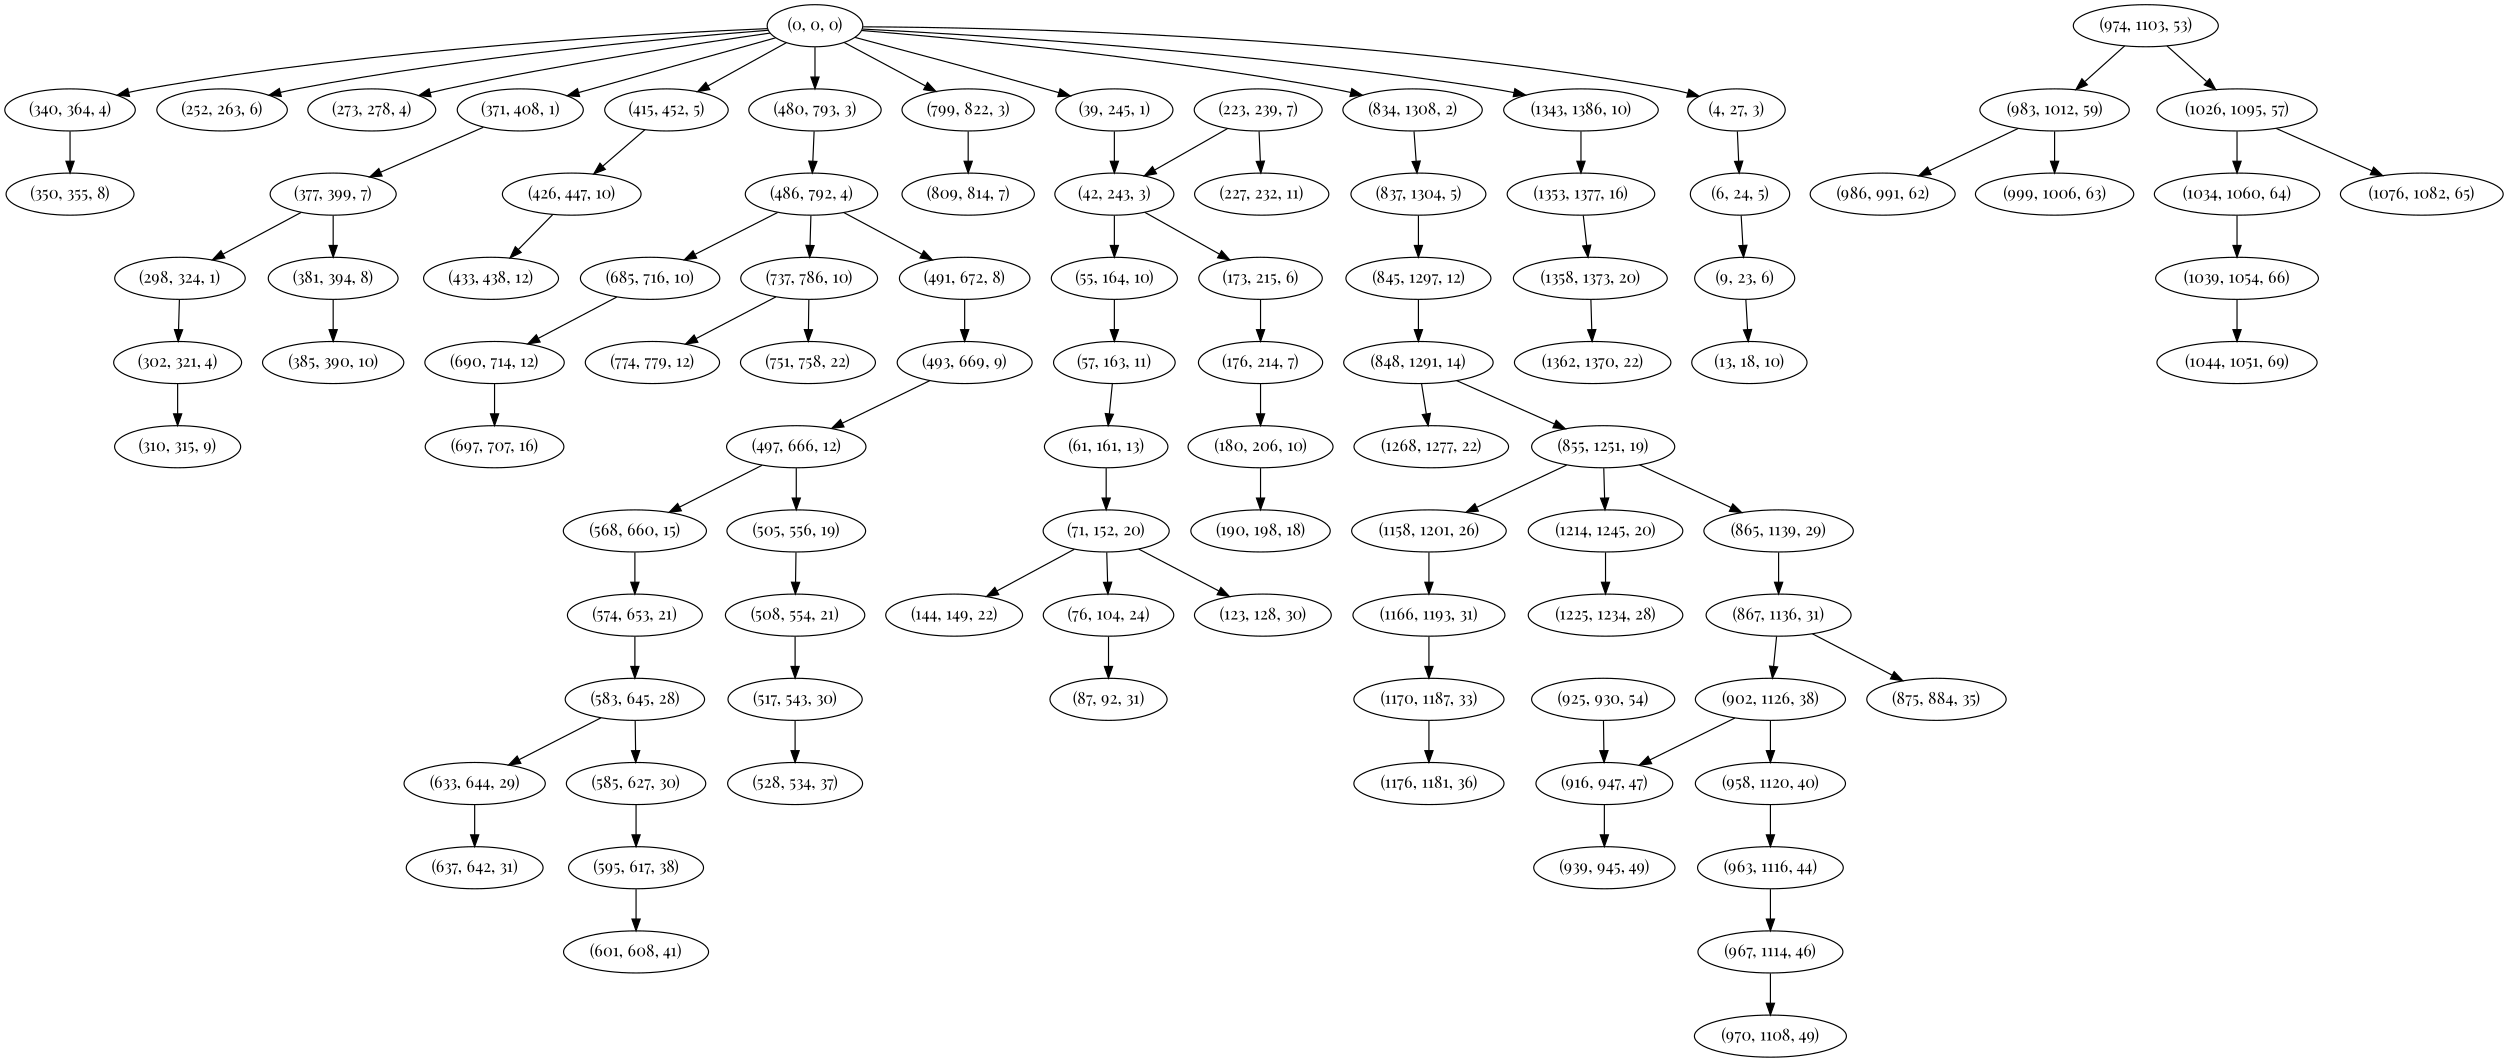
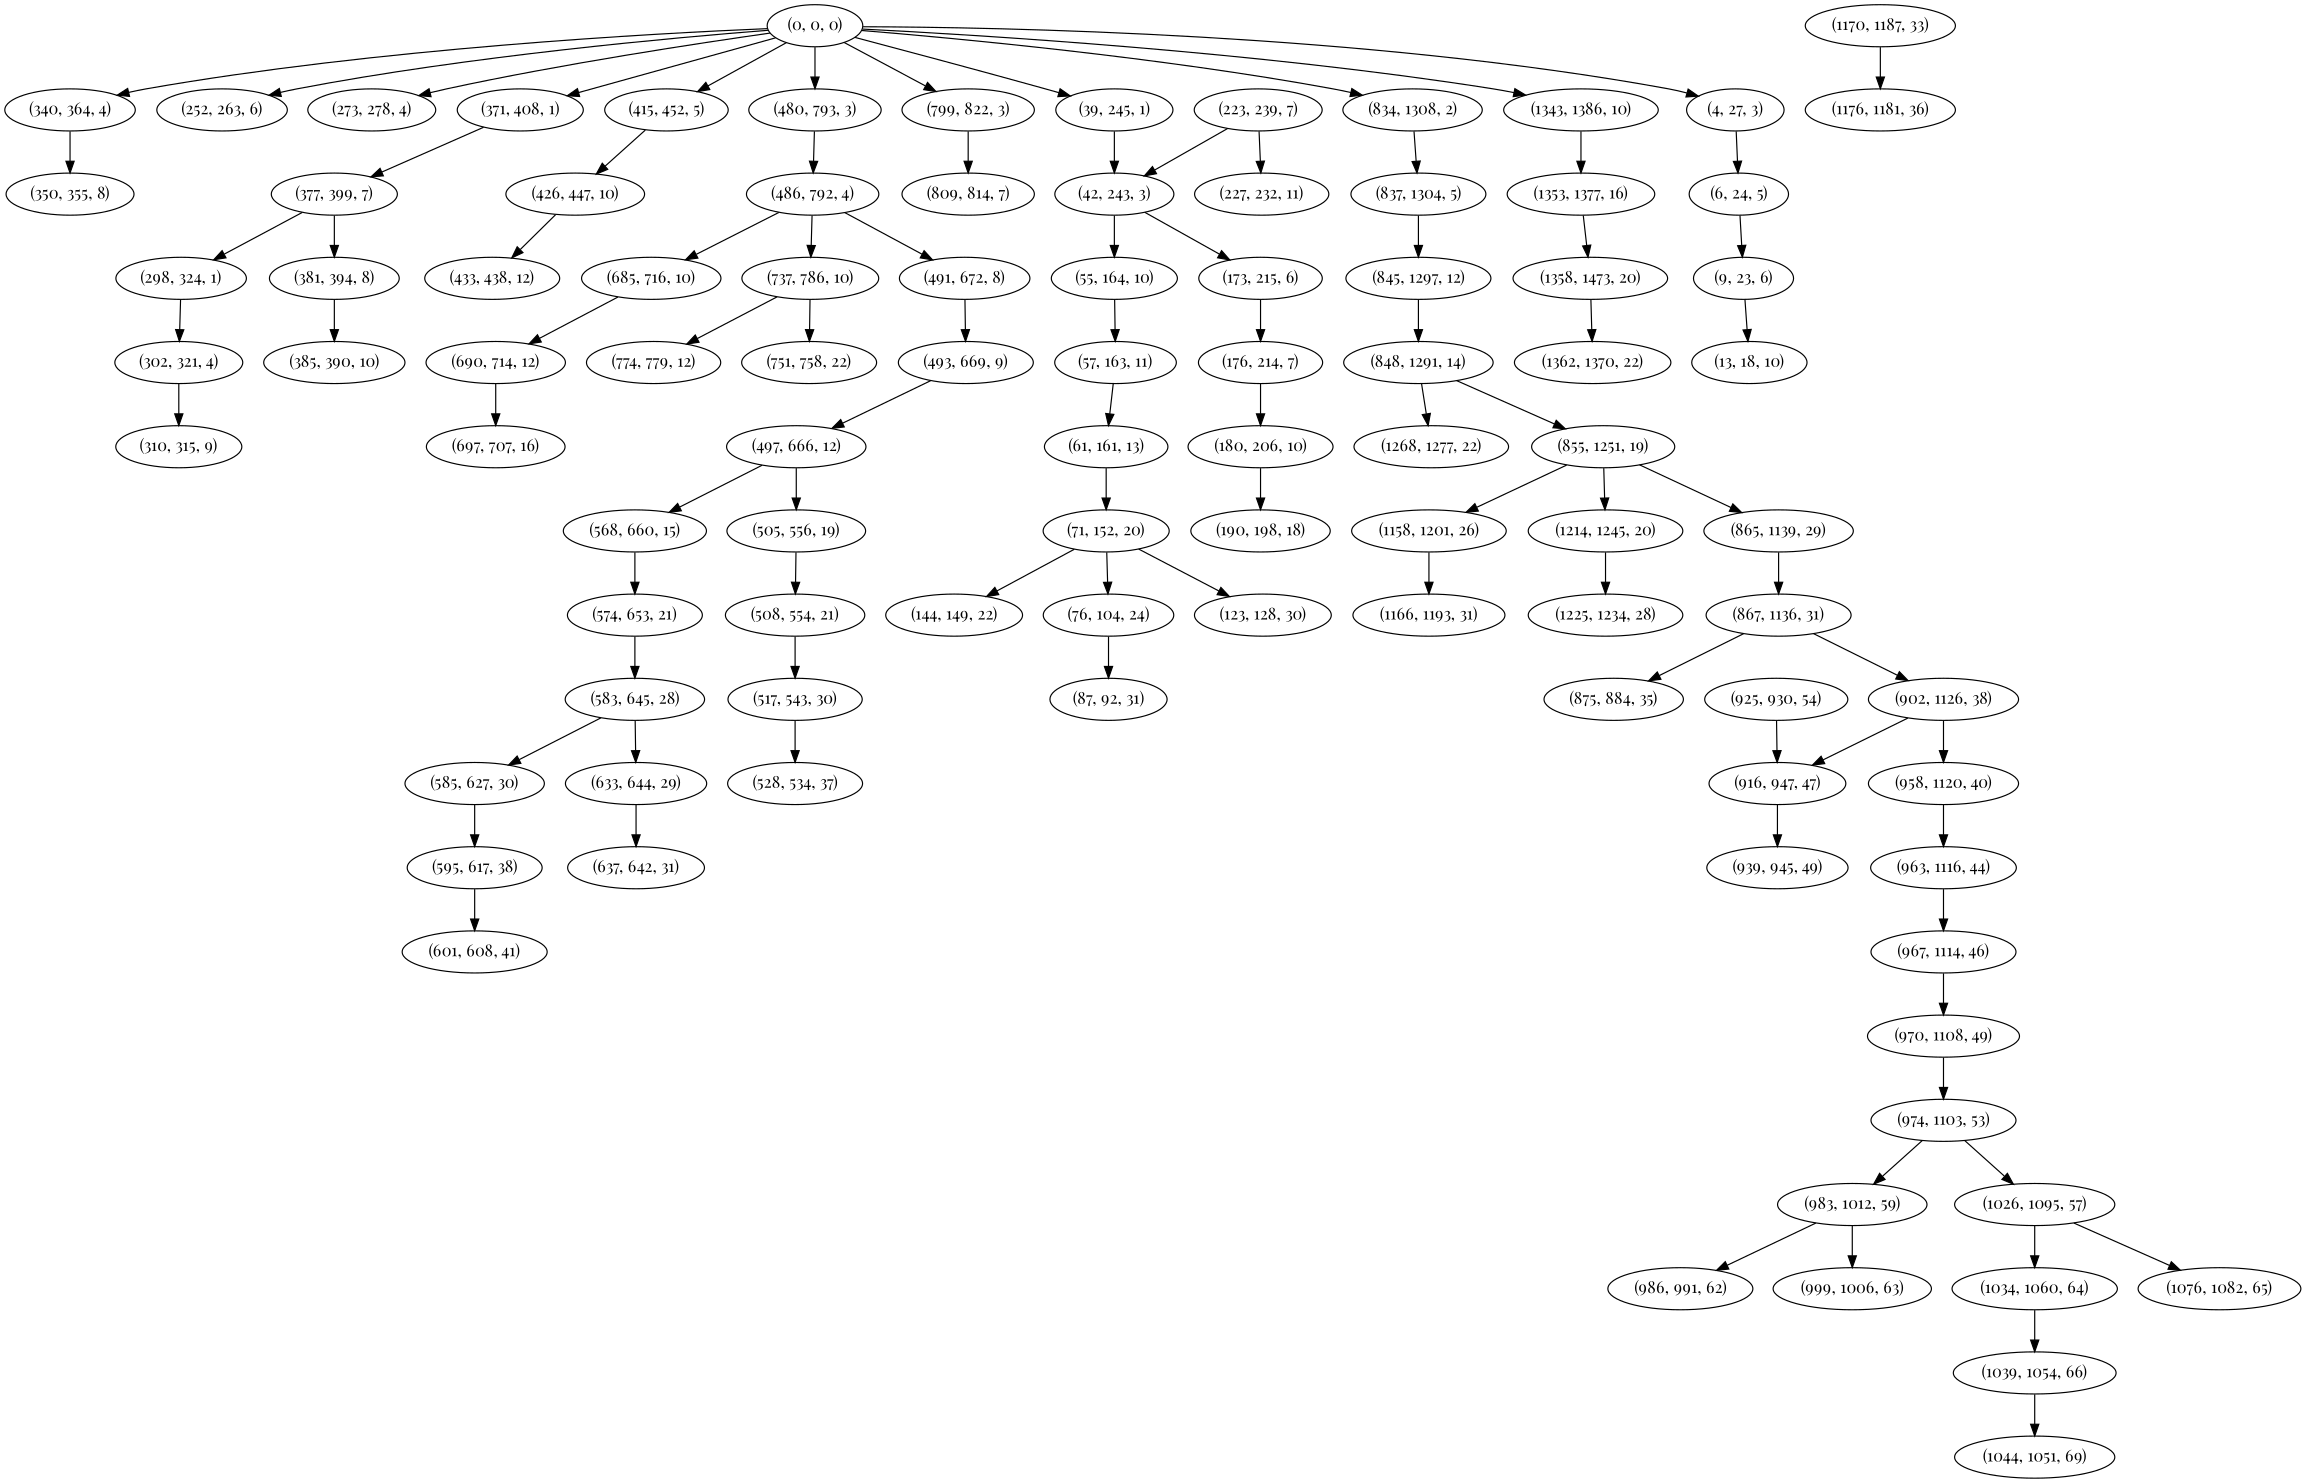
(1590, 278) -> (1590, 278)
(1429, 651) -> none
none -> (1943, 1072)
